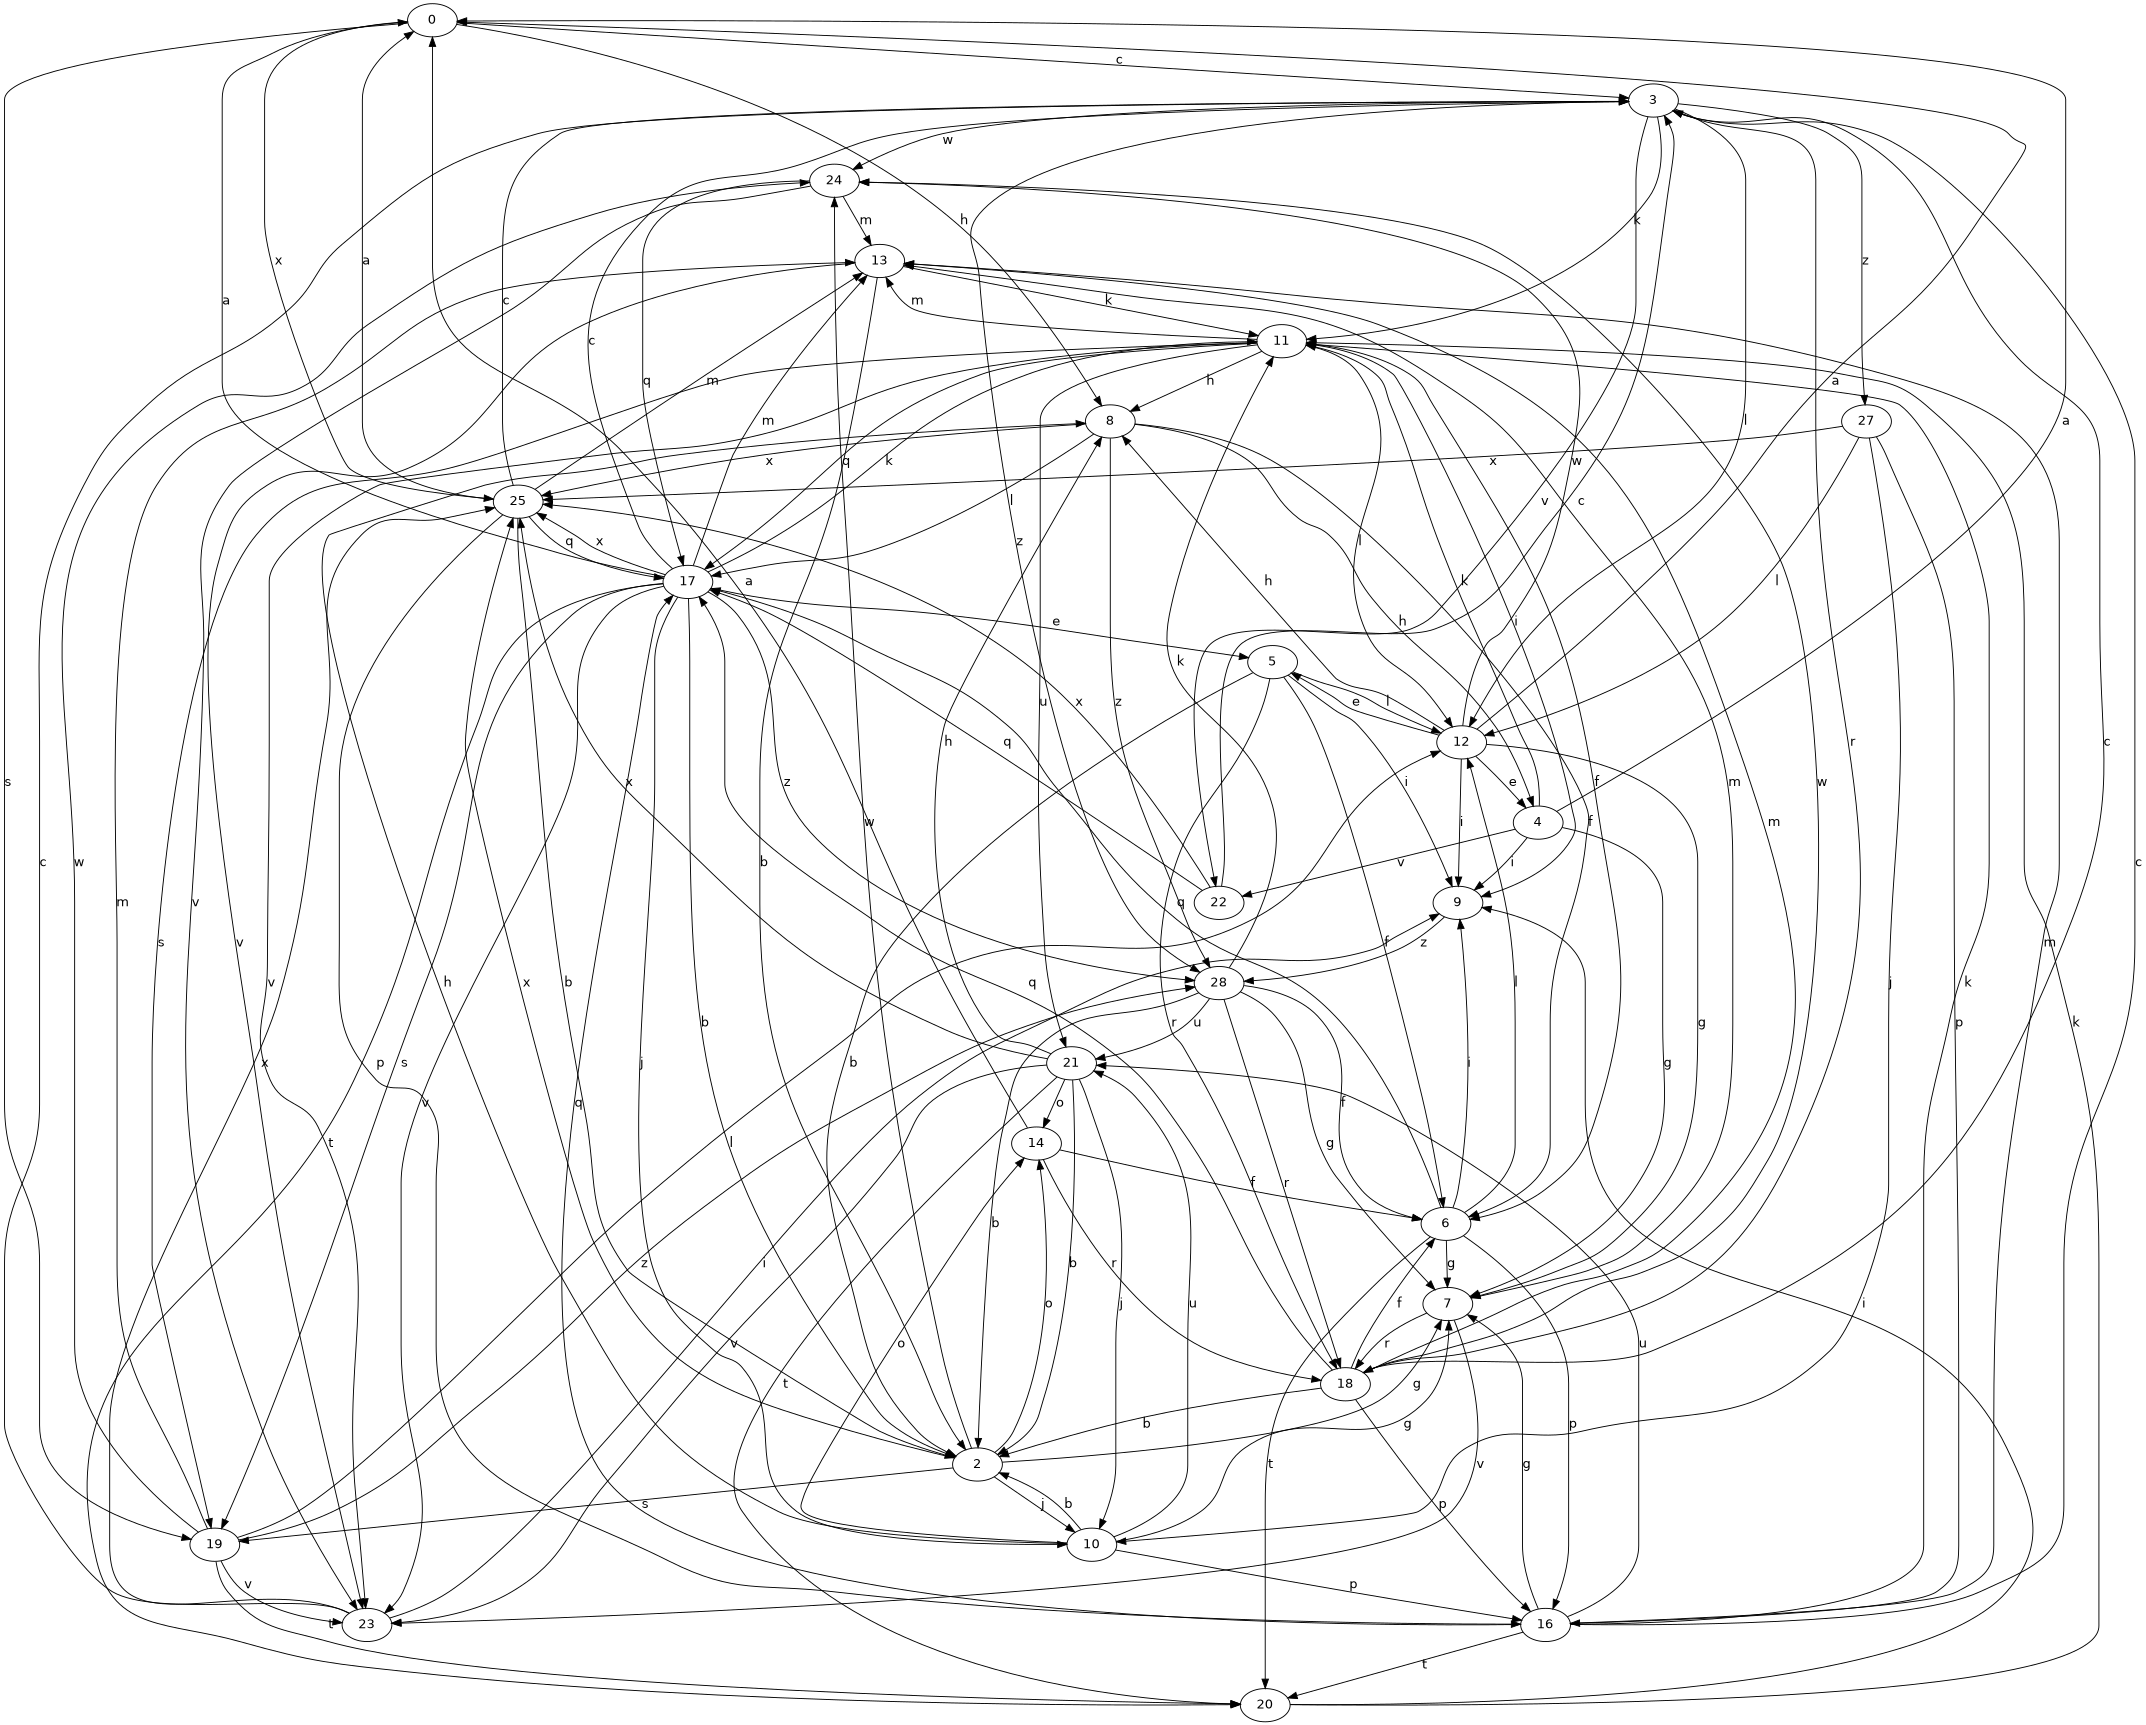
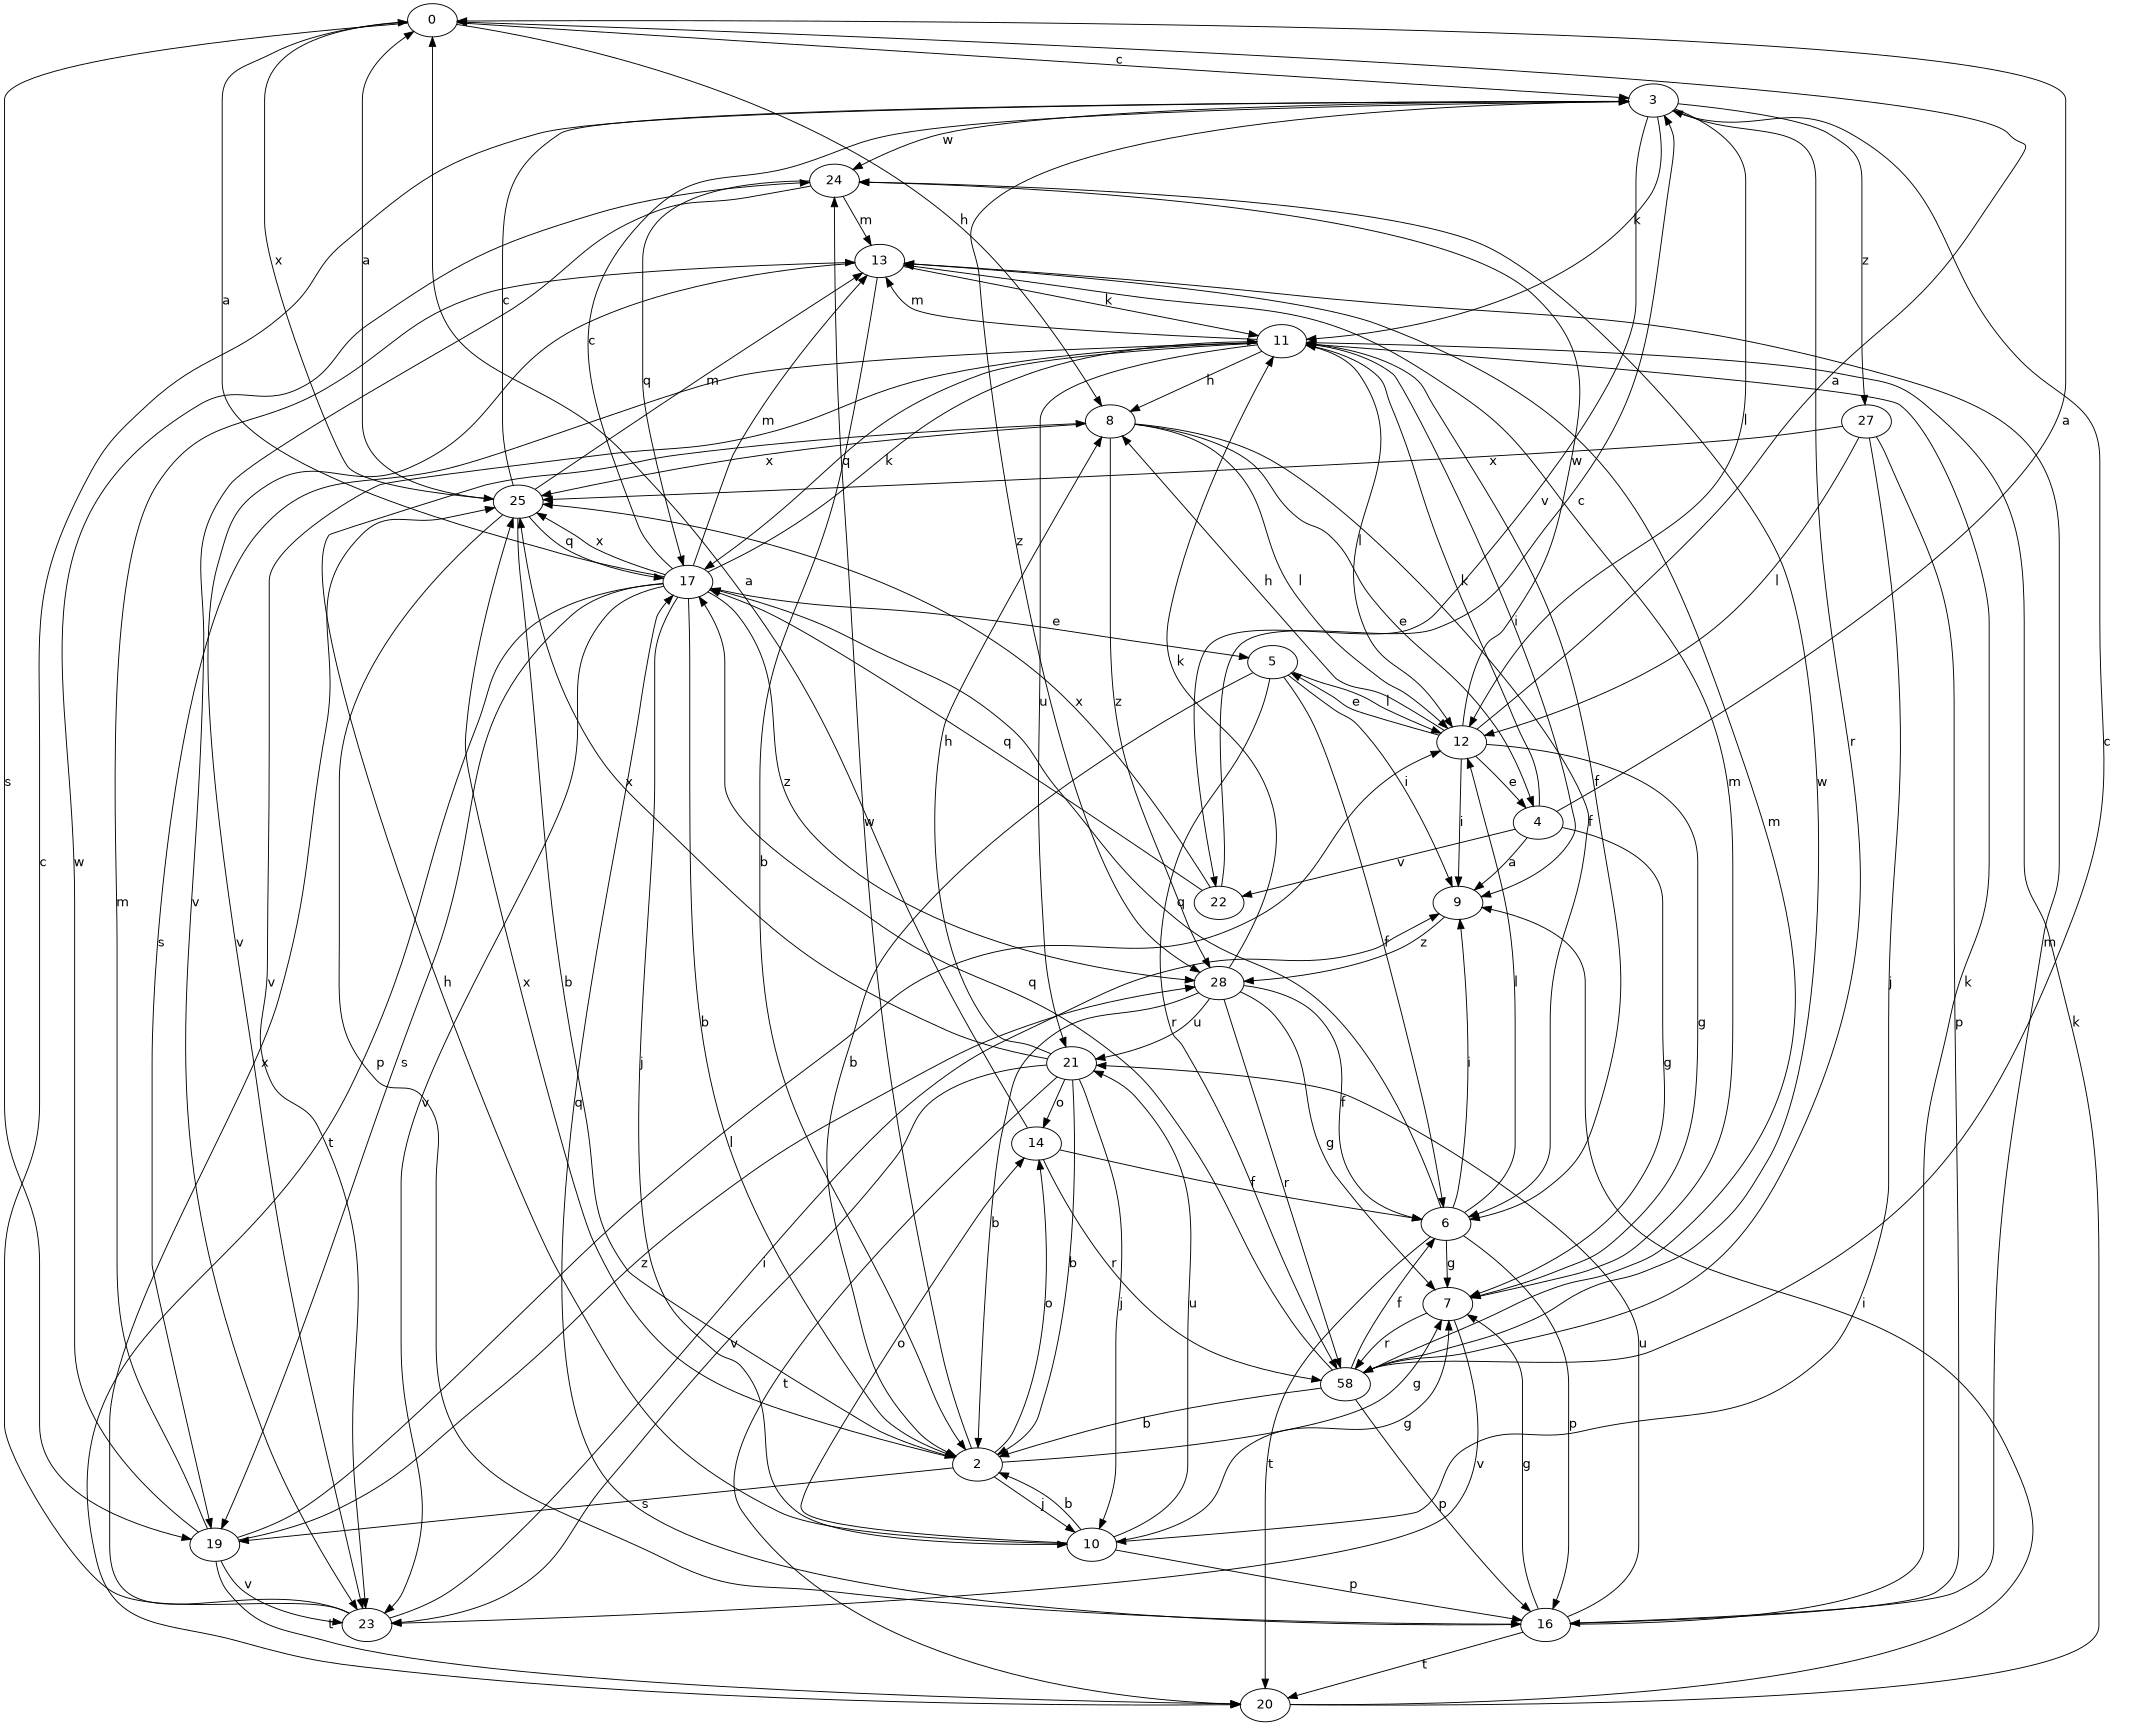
(918, 533) -> (1281, 570)
(1403, 622) -> (1403, 622)
(1512, 863) -> (1512, 863)
(2135, 947) -> none
(1345, 1384) -> (1345, 1384)
